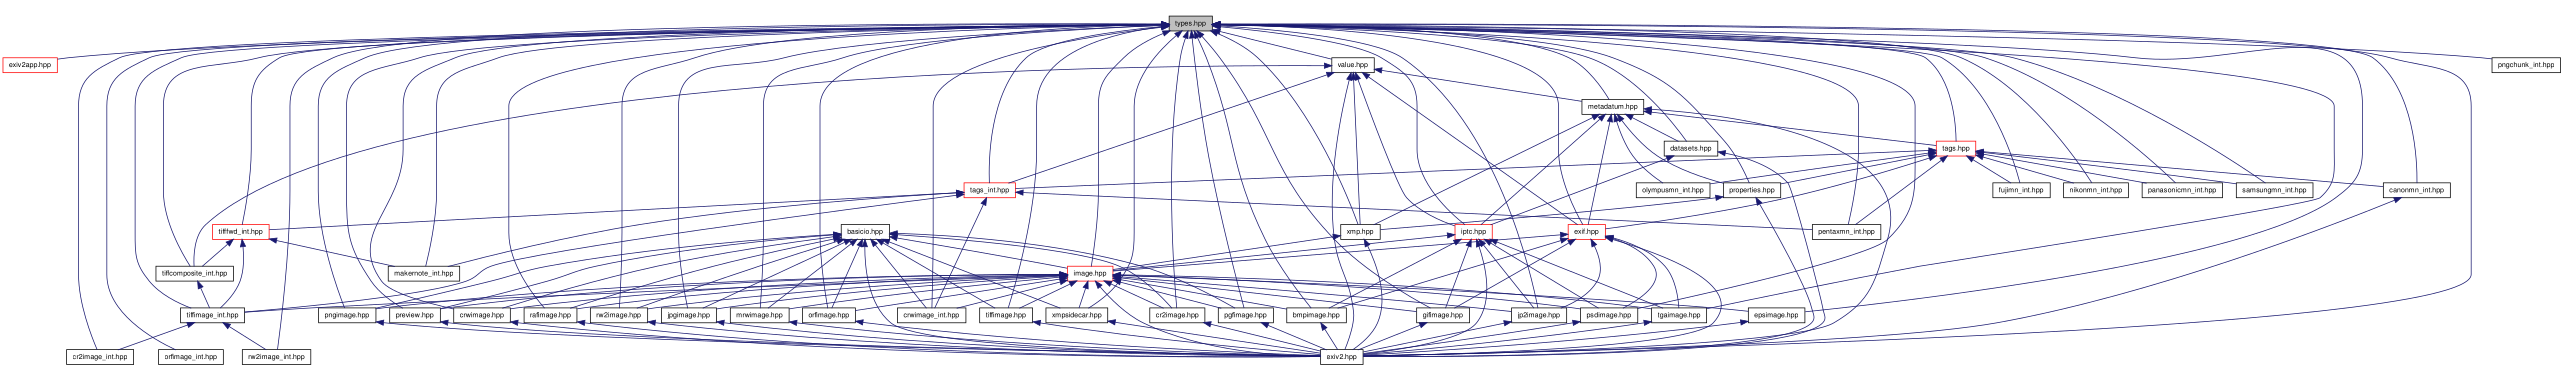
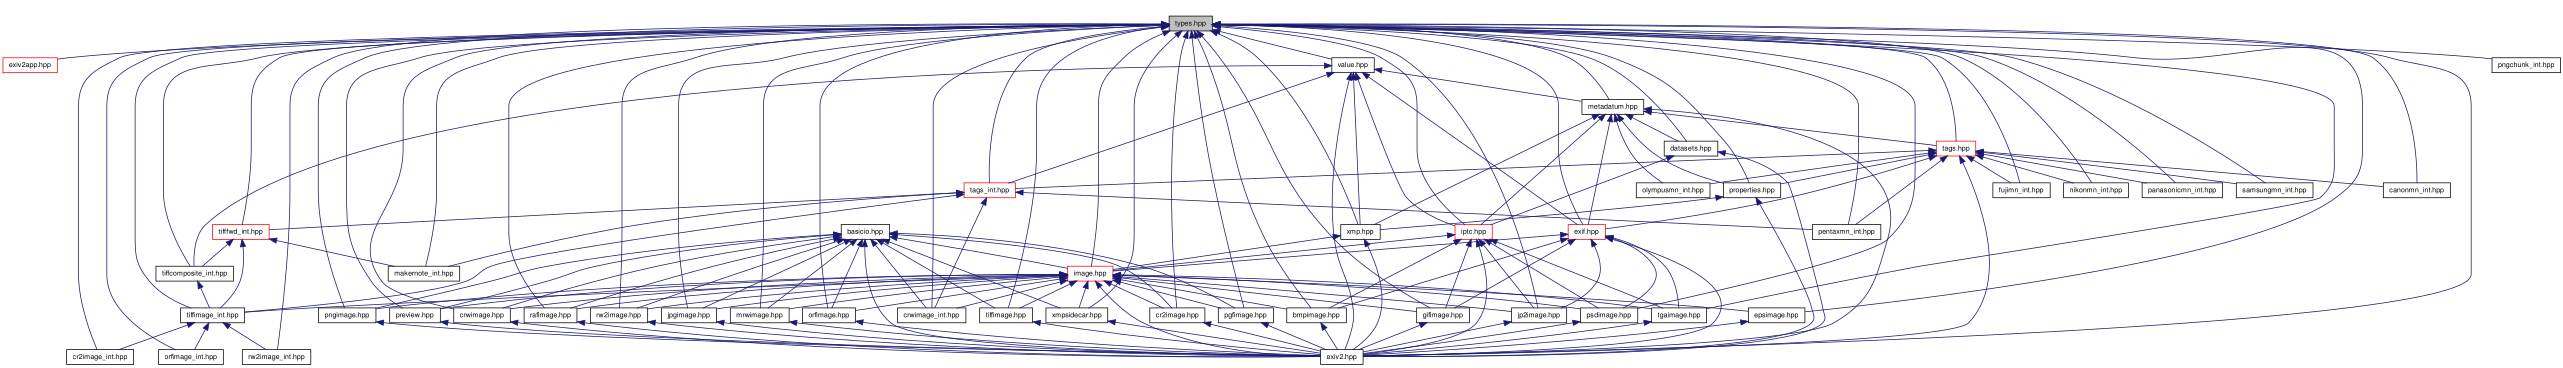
(1889, 335) -> (1926, 332)
none -> (200, 340)
